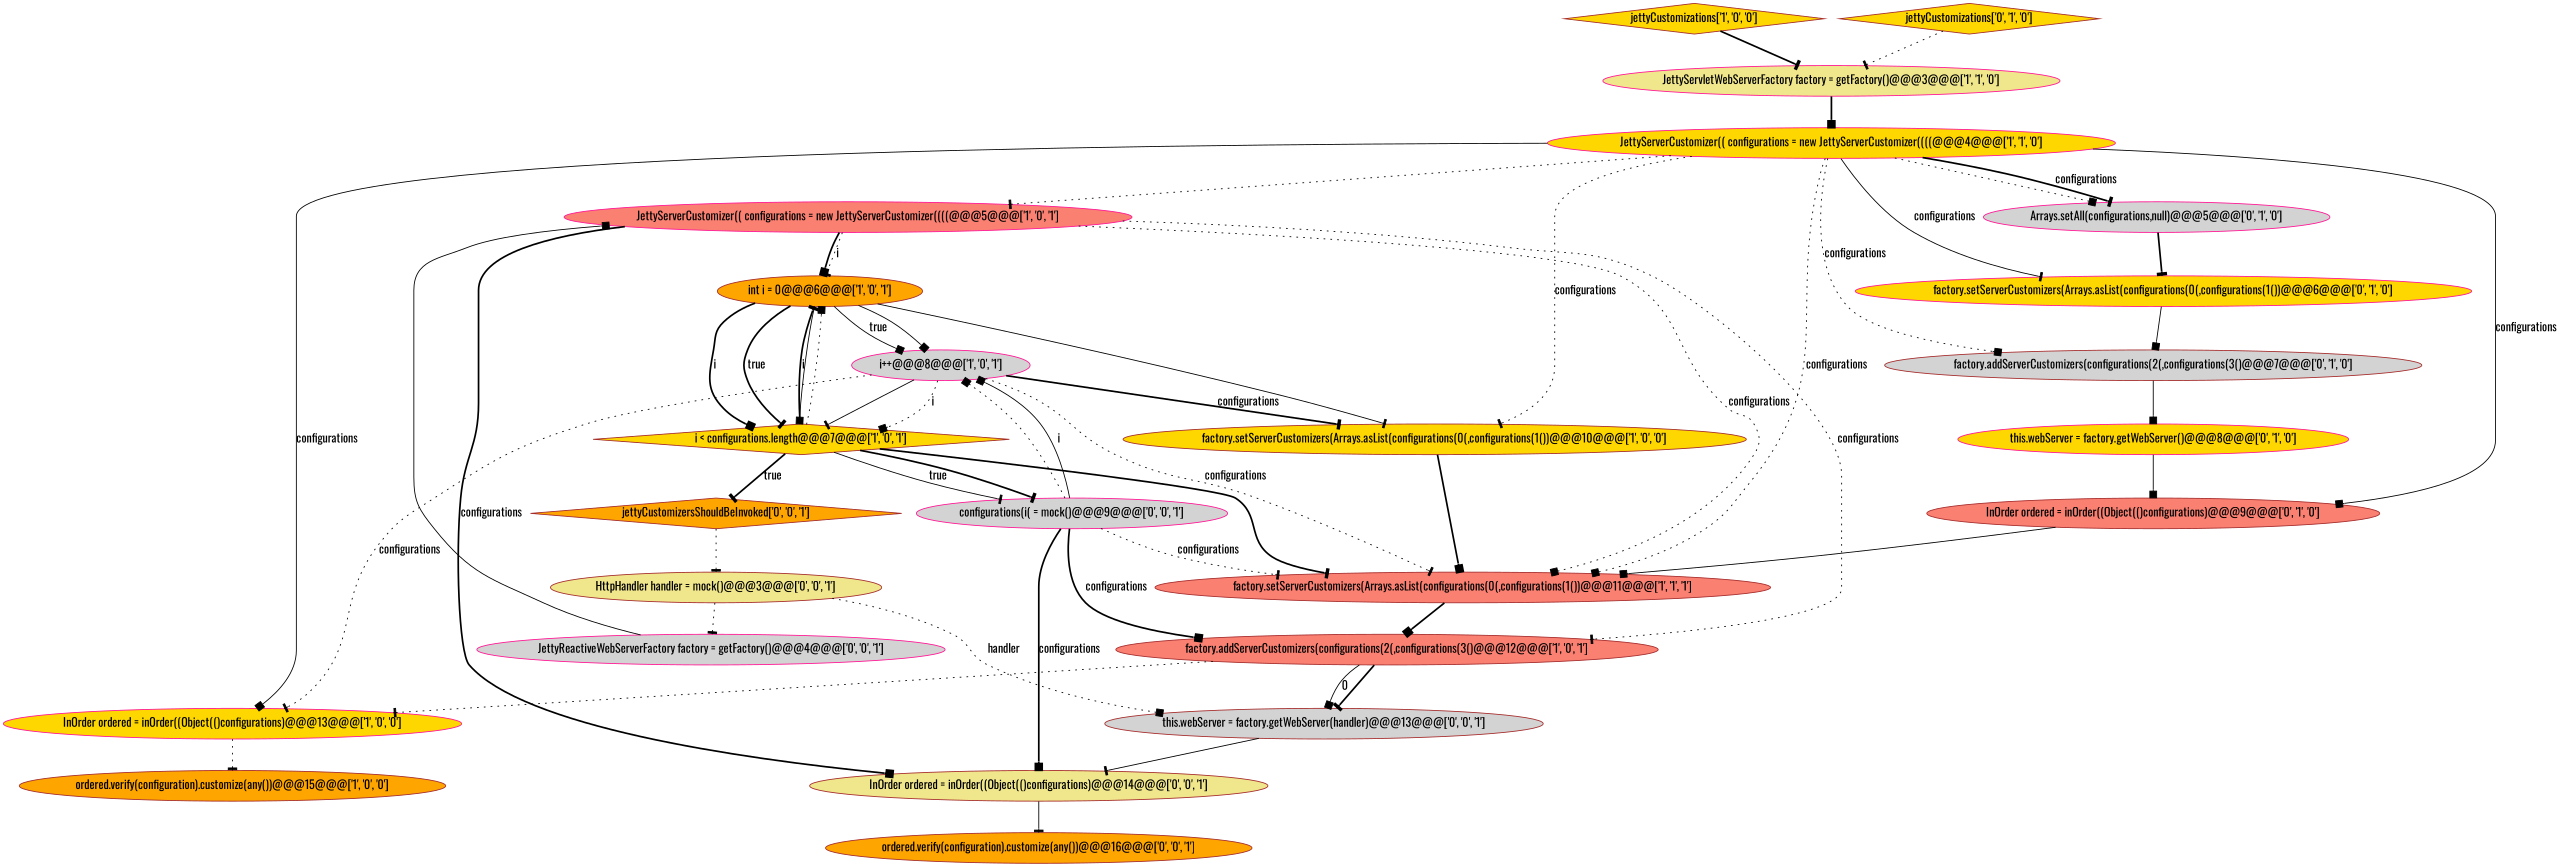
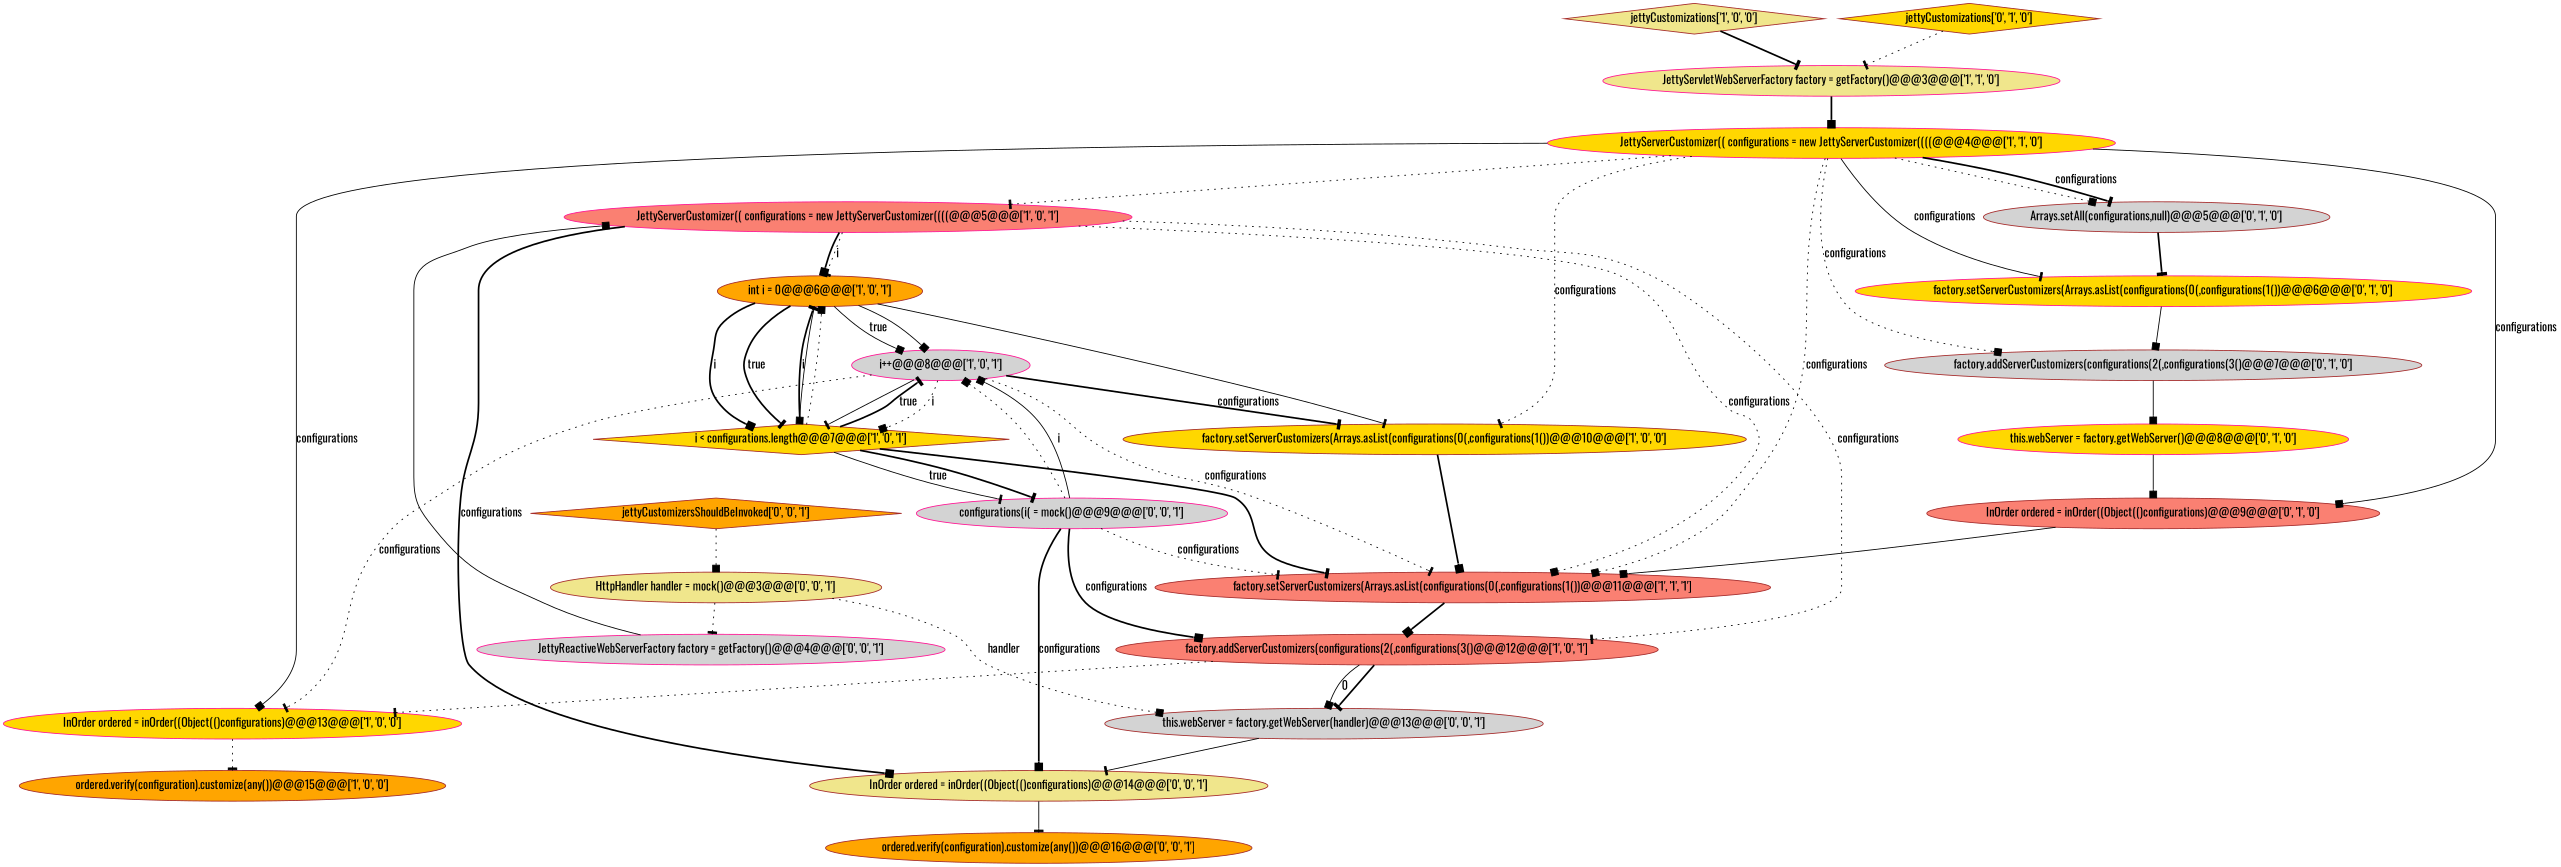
(1694, 19) -> (1694, 19)
(2157, 217) -> (2157, 217)
(760, 475) -> (881, 409)
(716, 546) -> (716, 546)
